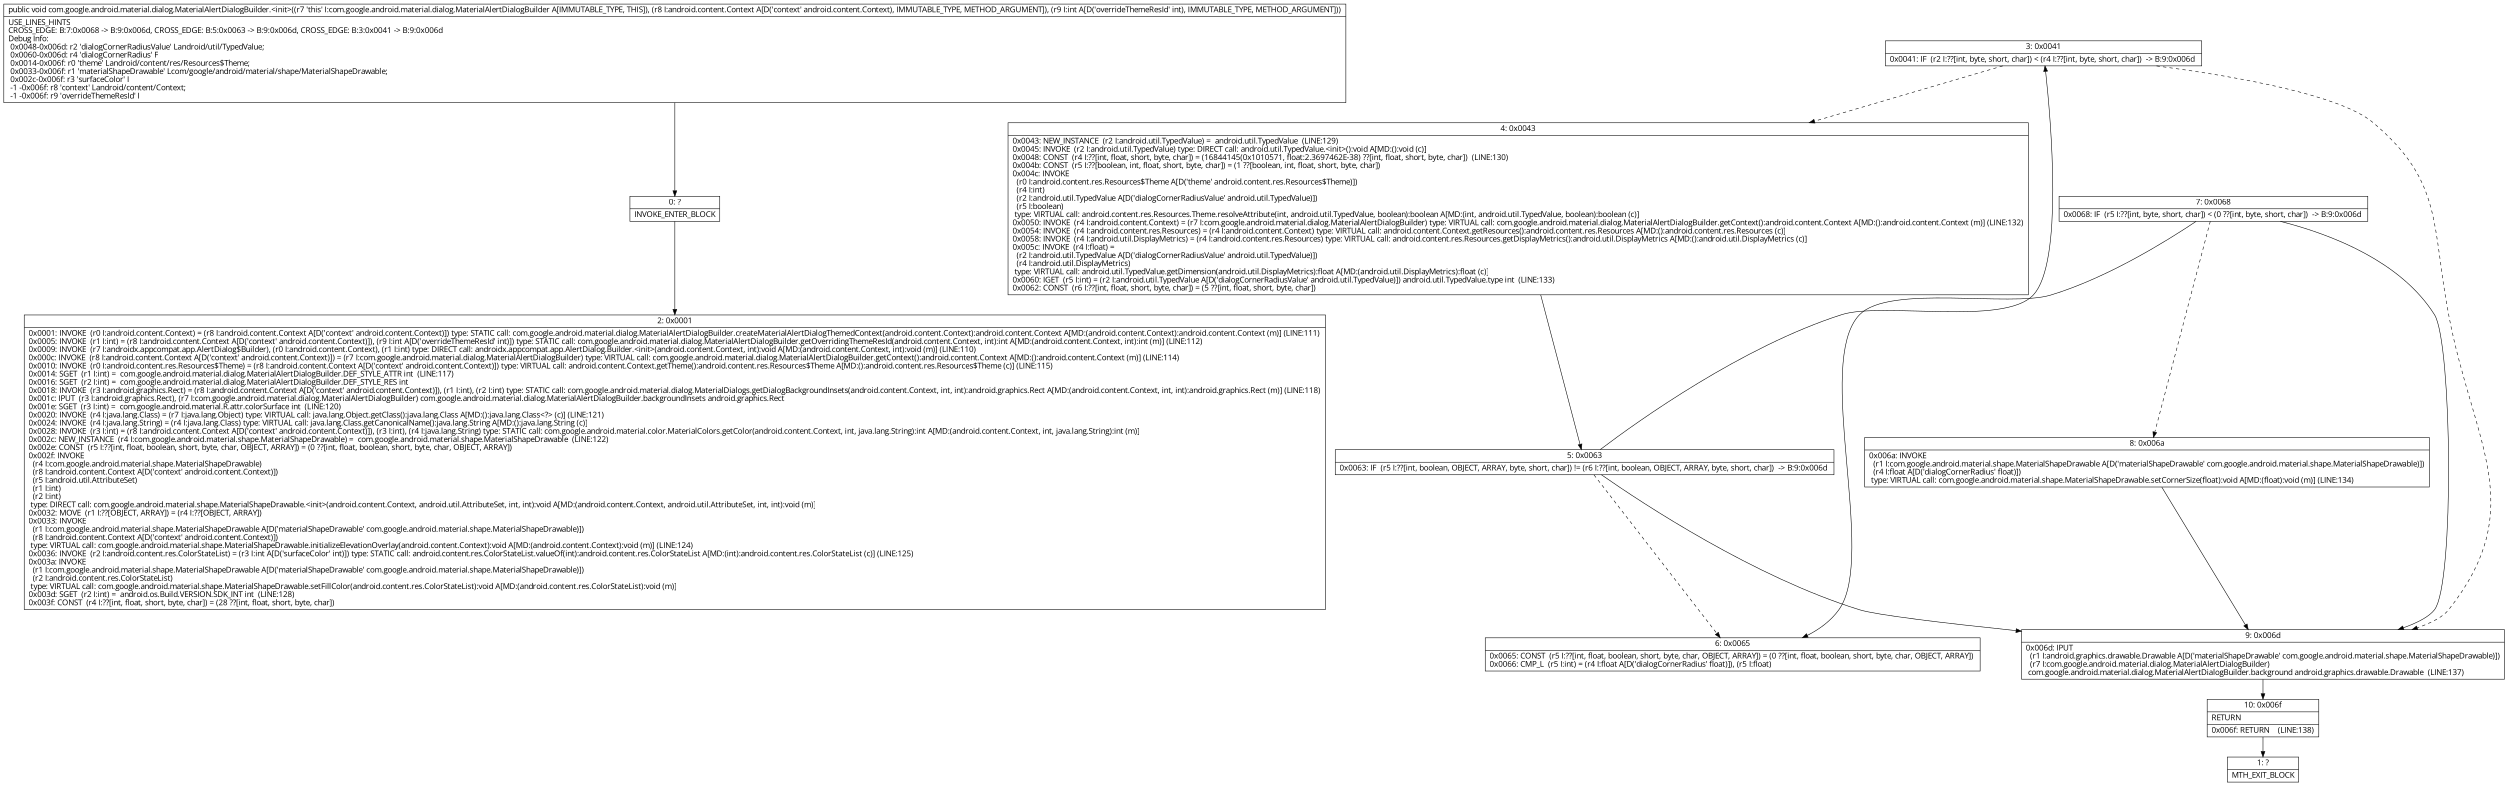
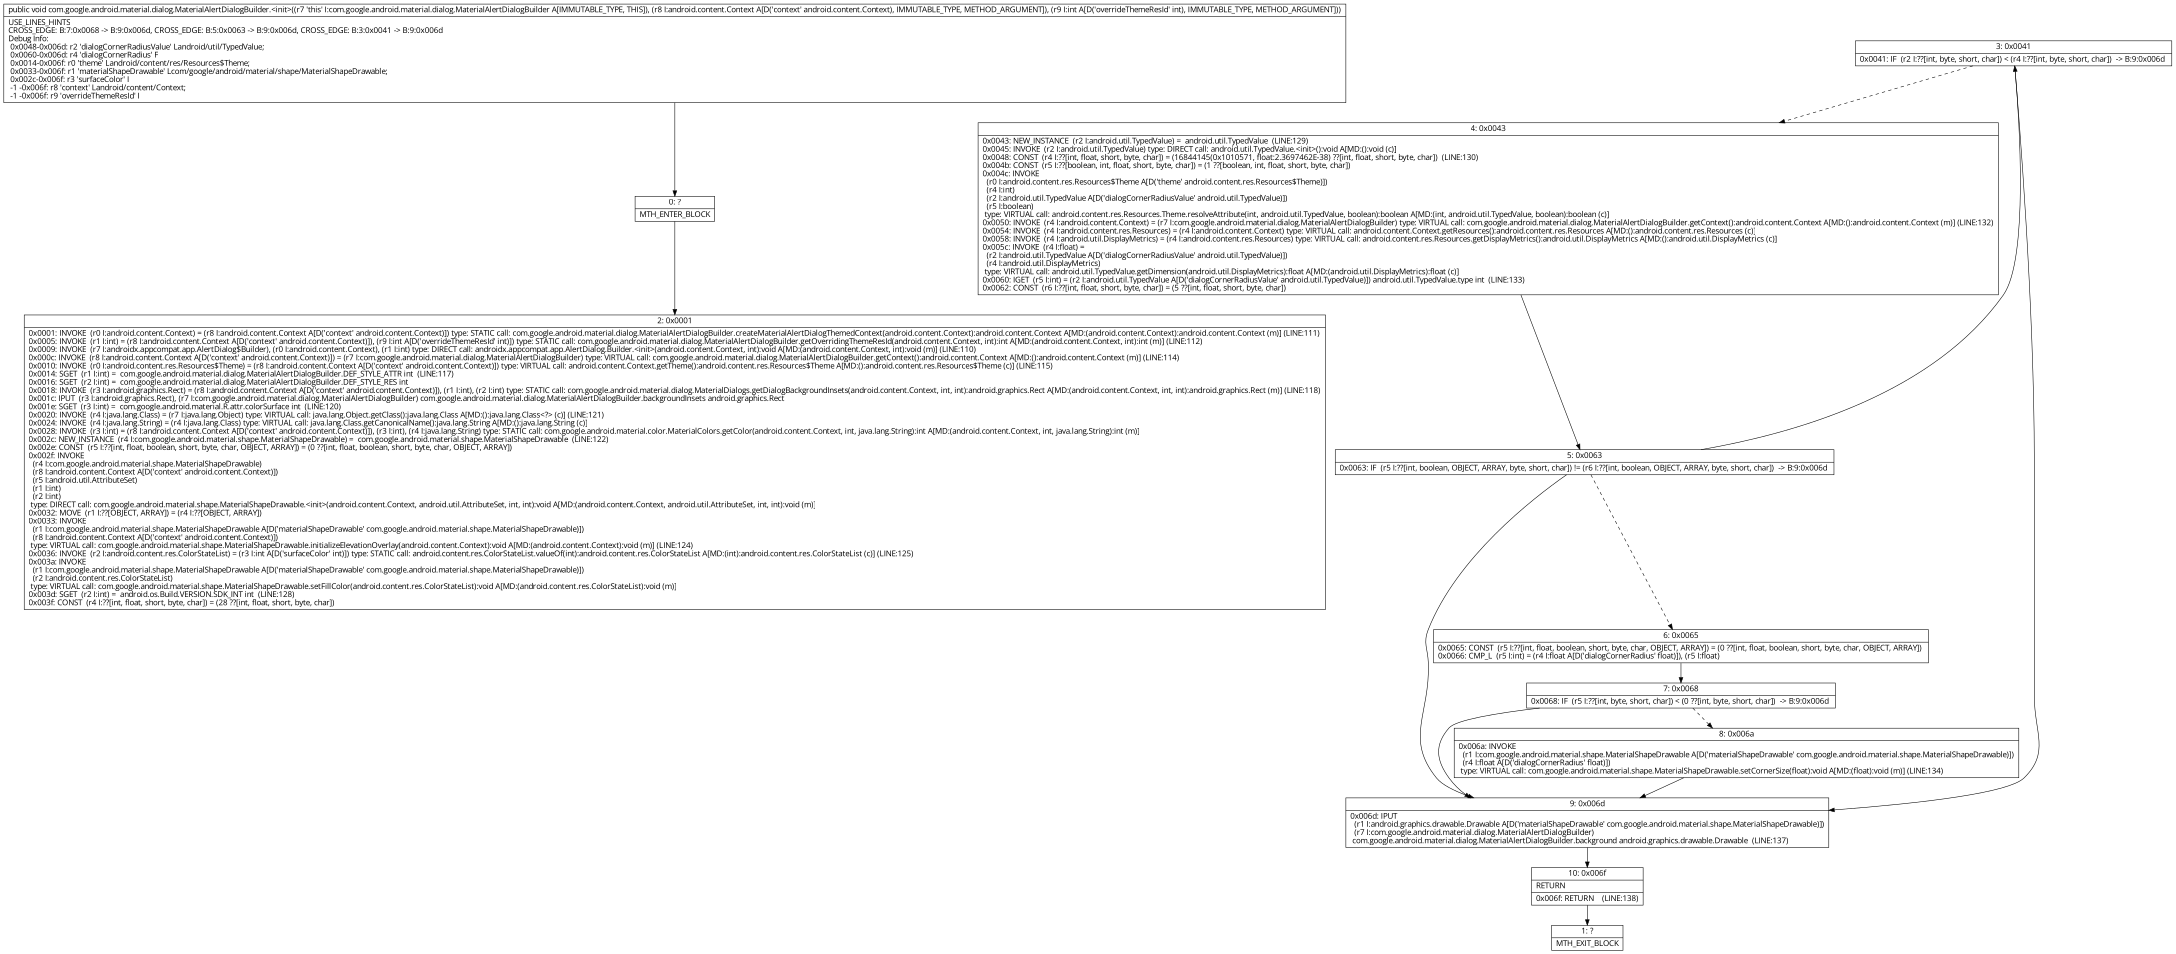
(675, 215) -> (675, 215)
(2441, 269) -> (2034, 521)
(1883, 304) -> (1681, 670)
